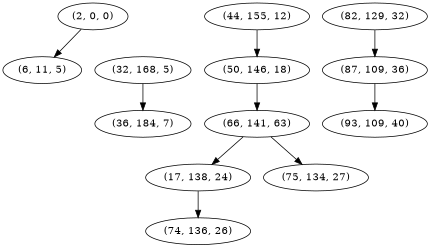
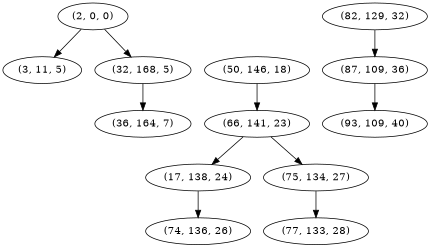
(257, 16) -> none
none -> (115, 40)
(42, 70) -> (42, 70)
(143, 124) -> (143, 124)
(257, 124) -> (257, 124)
none -> (316, 231)
